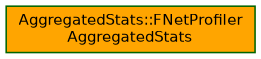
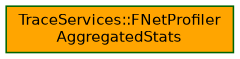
(131, 29) -> (120, 29)
